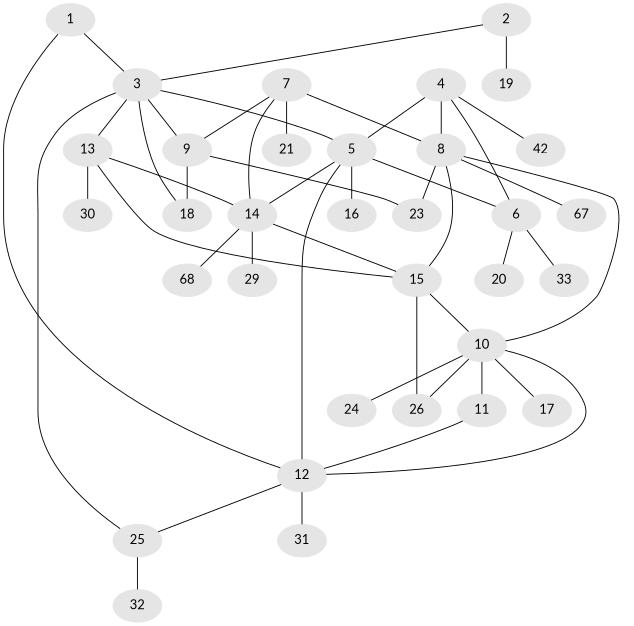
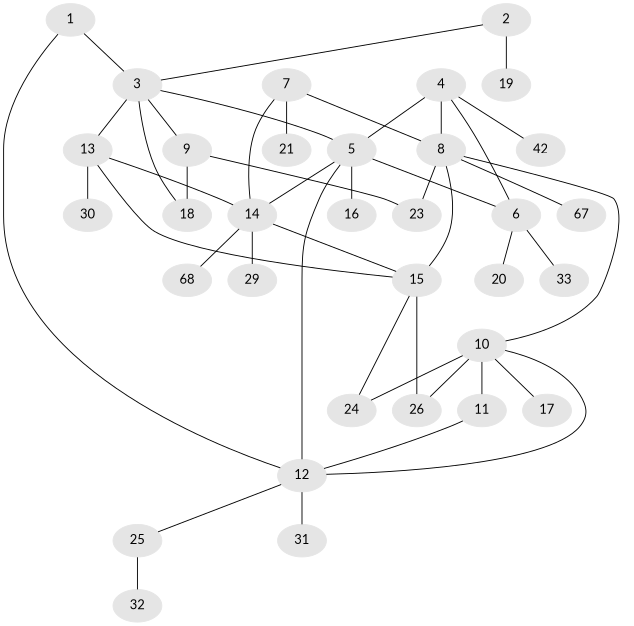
(237, 118) -> none
(38, 295) -> none
(449, 313) -> (384, 345)
